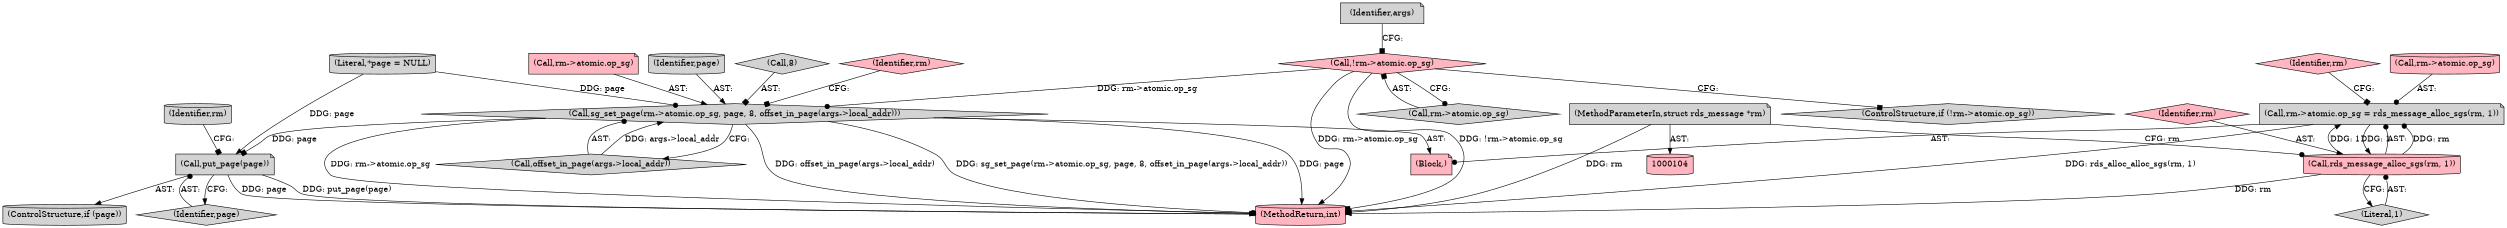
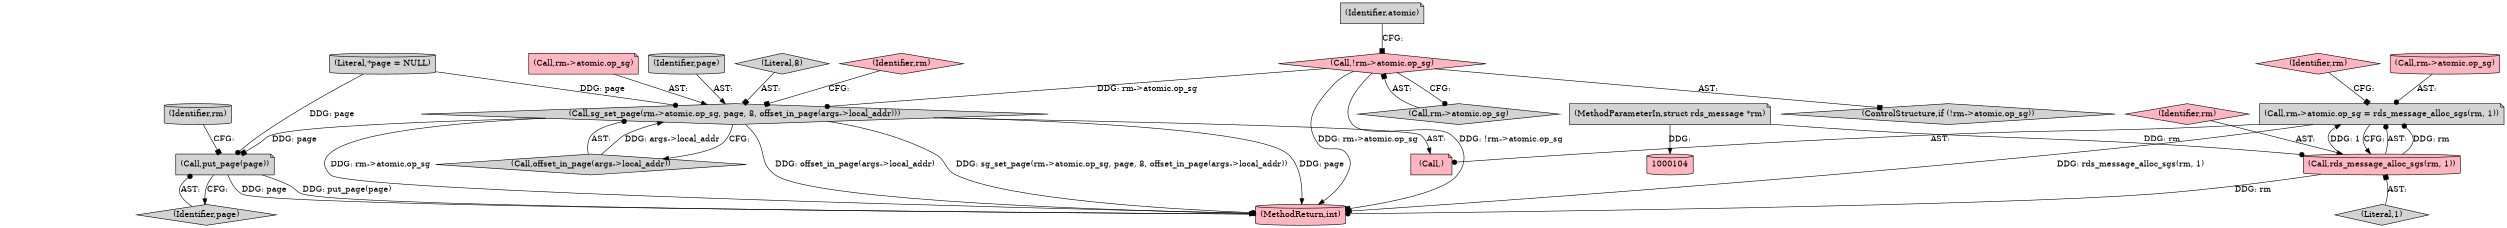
(1382, 13) -> (1382, 13)
(782, 64) -> (782, 64)
(1709, 89) -> (1709, 89)
(300, 110) -> (300, 110)
(1681, 139) -> (1681, 139)
(2162, 139) -> (2162, 139)
(2376, 139) -> (2376, 139)
(1431, 164) -> (1431, 164)
(2131, 164) -> (2131, 164)
(1506, 185) -> none
(2363, 188) -> none
(2388, 193) -> (2388, 193)
(1837, 206) -> (1837, 206)
(65, 215) -> none
